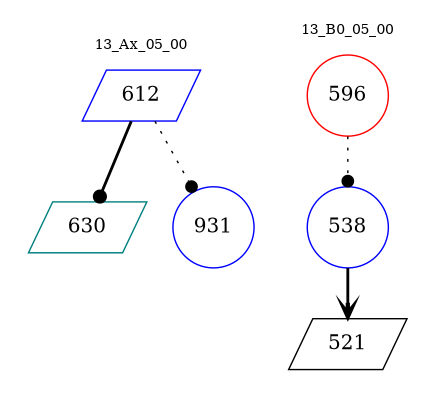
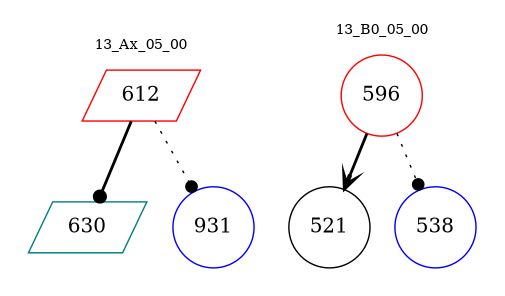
(141, 96) -> (141, 96)
(348, 286) -> (358, 155)
(348, 344) -> (329, 227)
